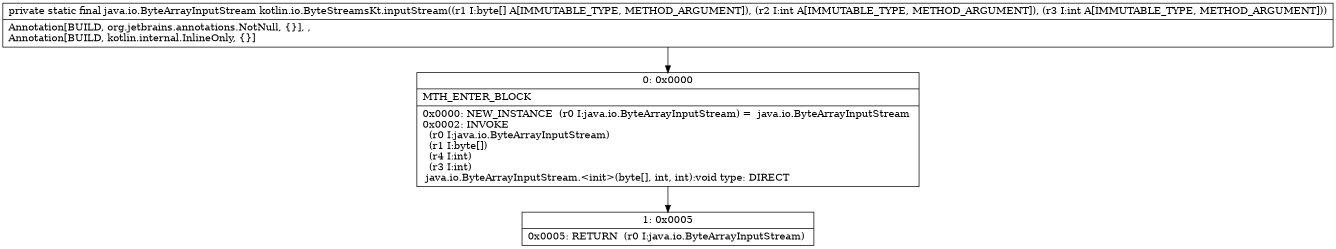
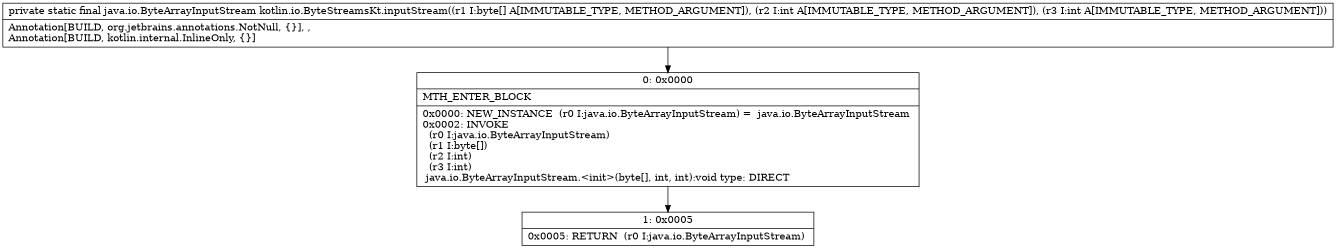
(447, 157) -> (447, 157)
